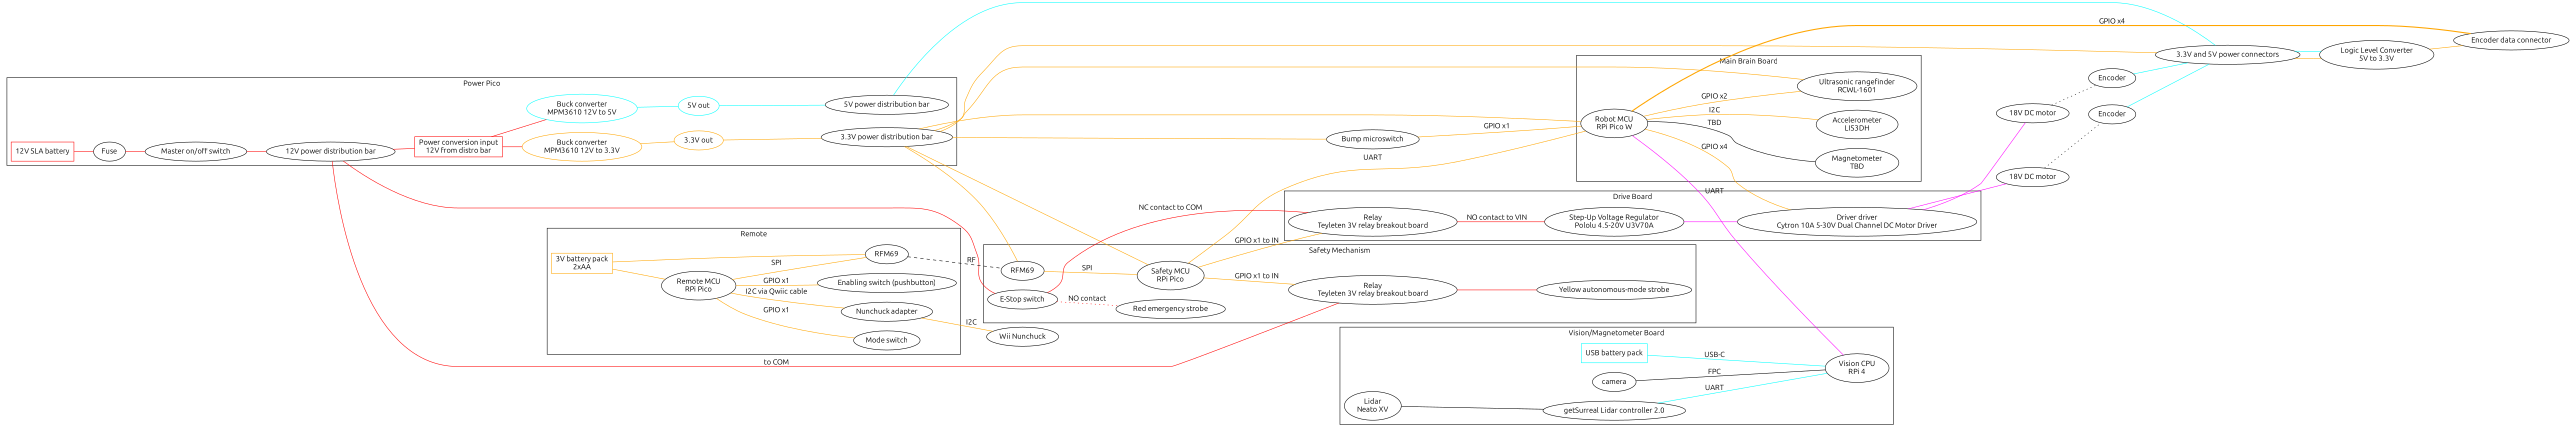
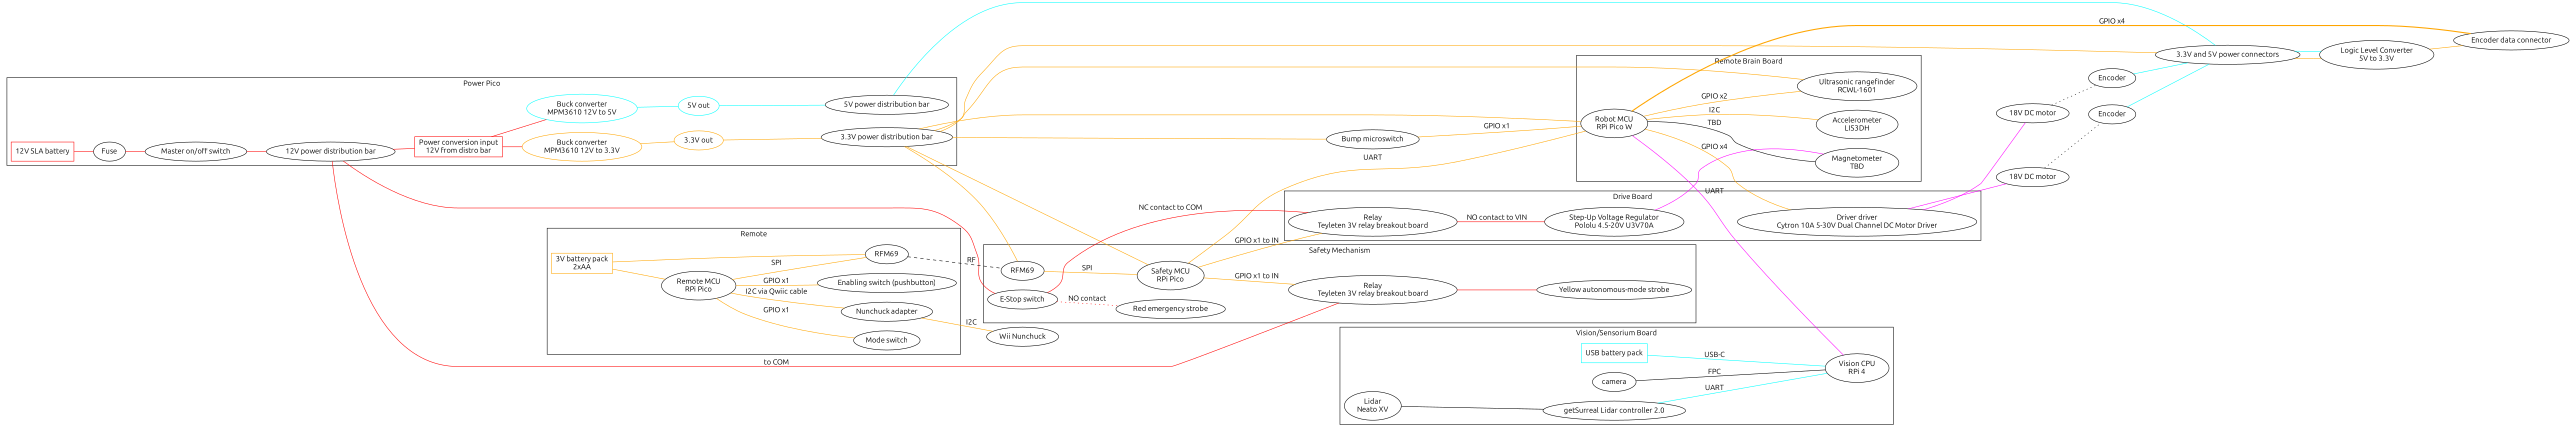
(1749, 61) -> (1749, 61)
(1711, 222) -> (1729, 155)
(1617, 333) -> (1617, 333)
